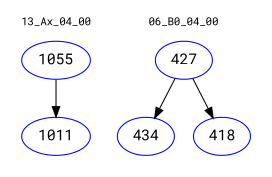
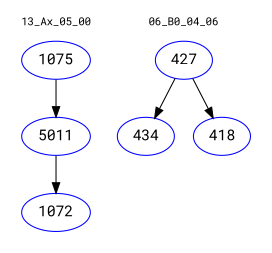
(57, 23) -> (57, 23)
(184, 23) -> (184, 23)
(56, 60) -> (56, 60)
(56, 136) -> (56, 136)
none -> (56, 212)
